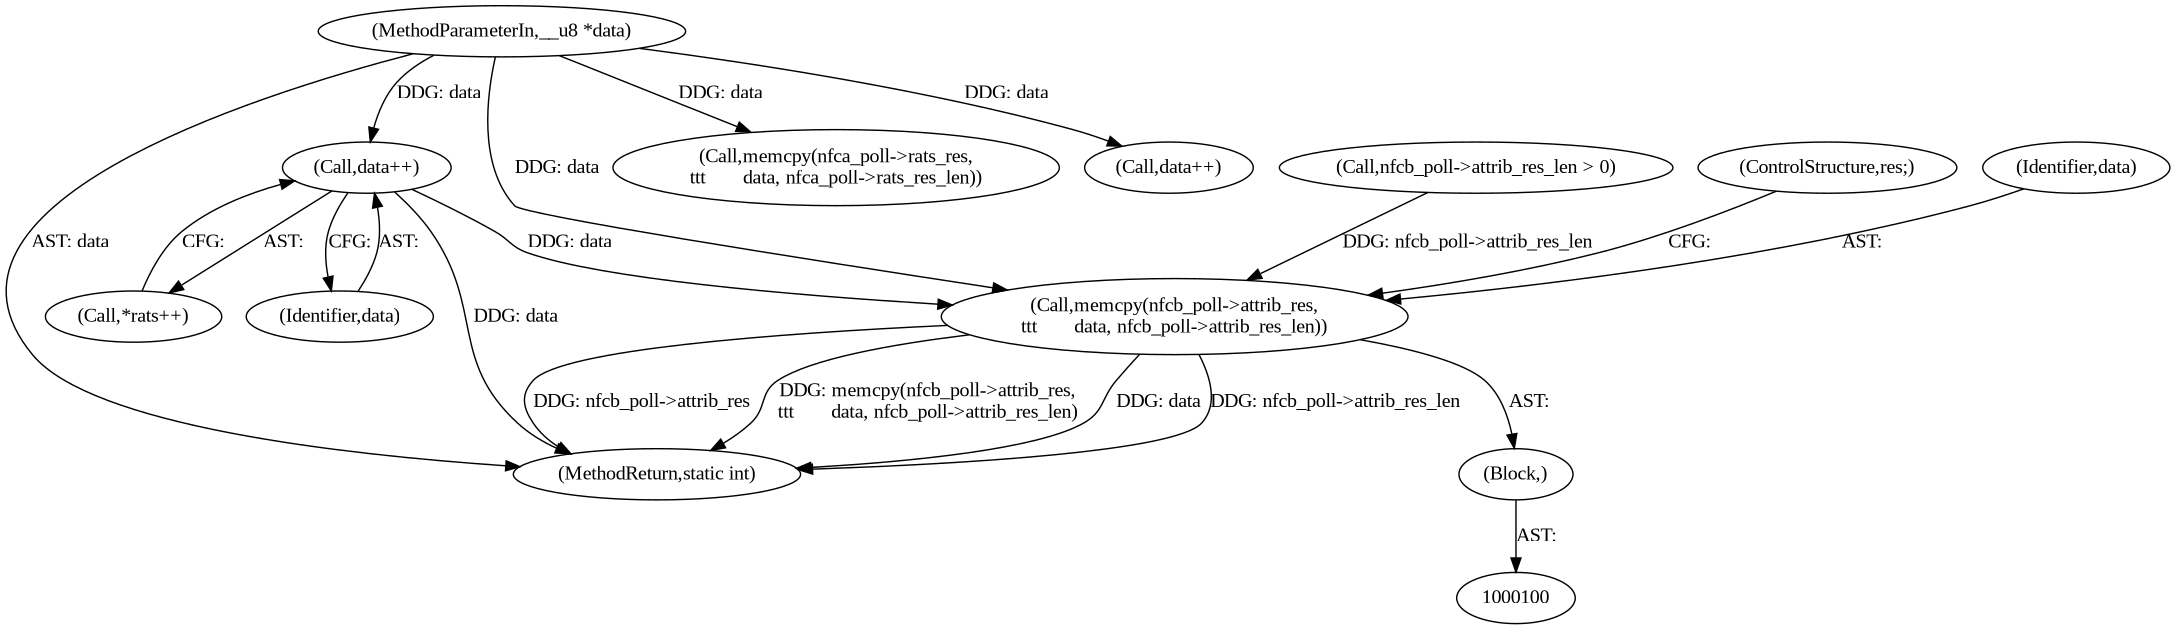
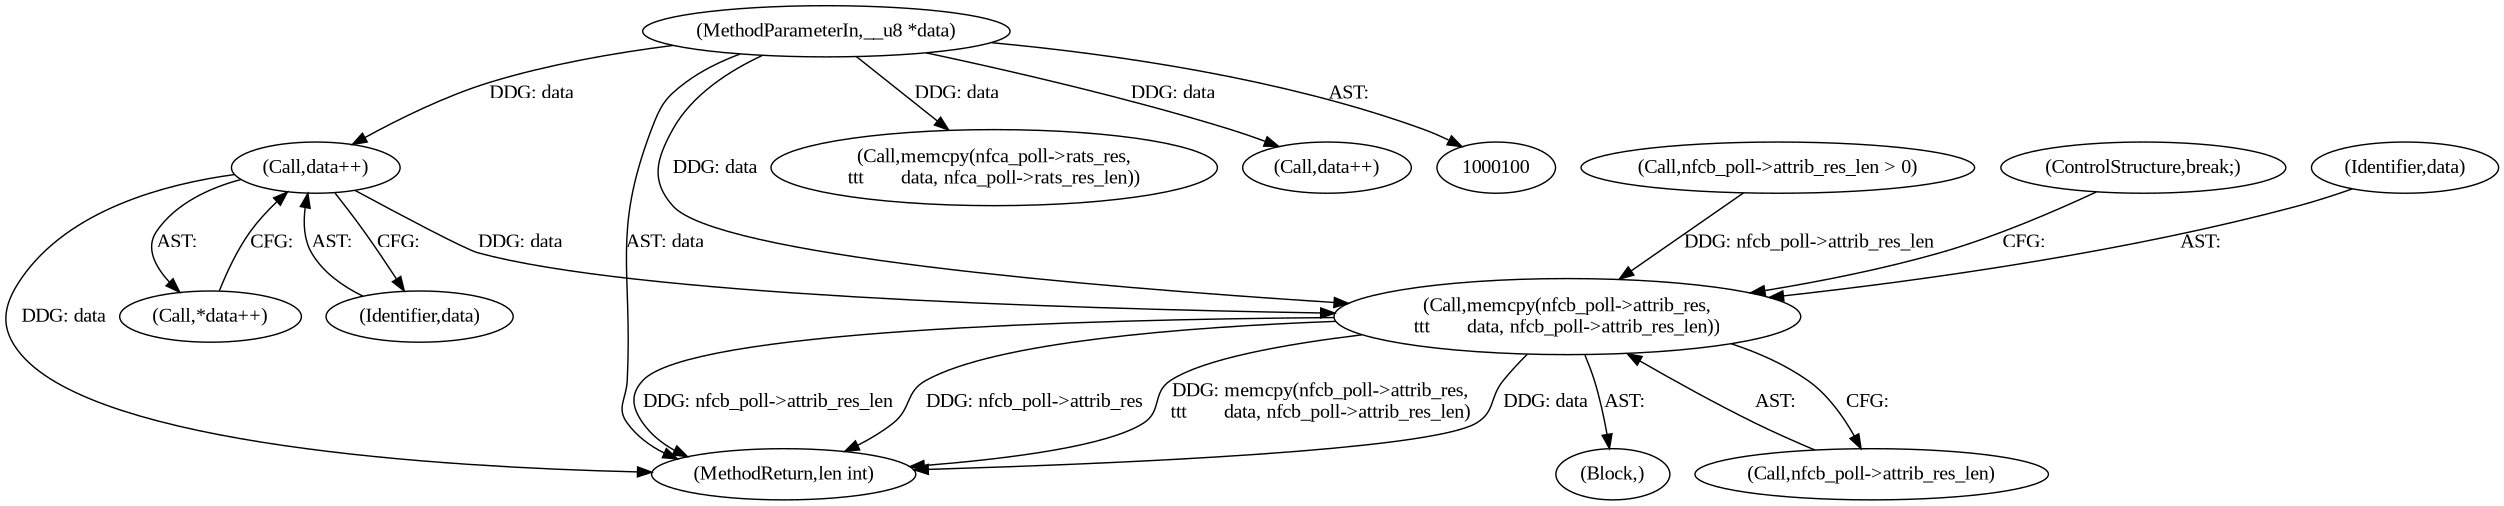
(1827, 168) -> (2143, 168)
(134, 317) -> (211, 317)
(657, 474) -> (784, 474)
none -> (1872, 474)
(1516, 529) -> (1224, 76)
